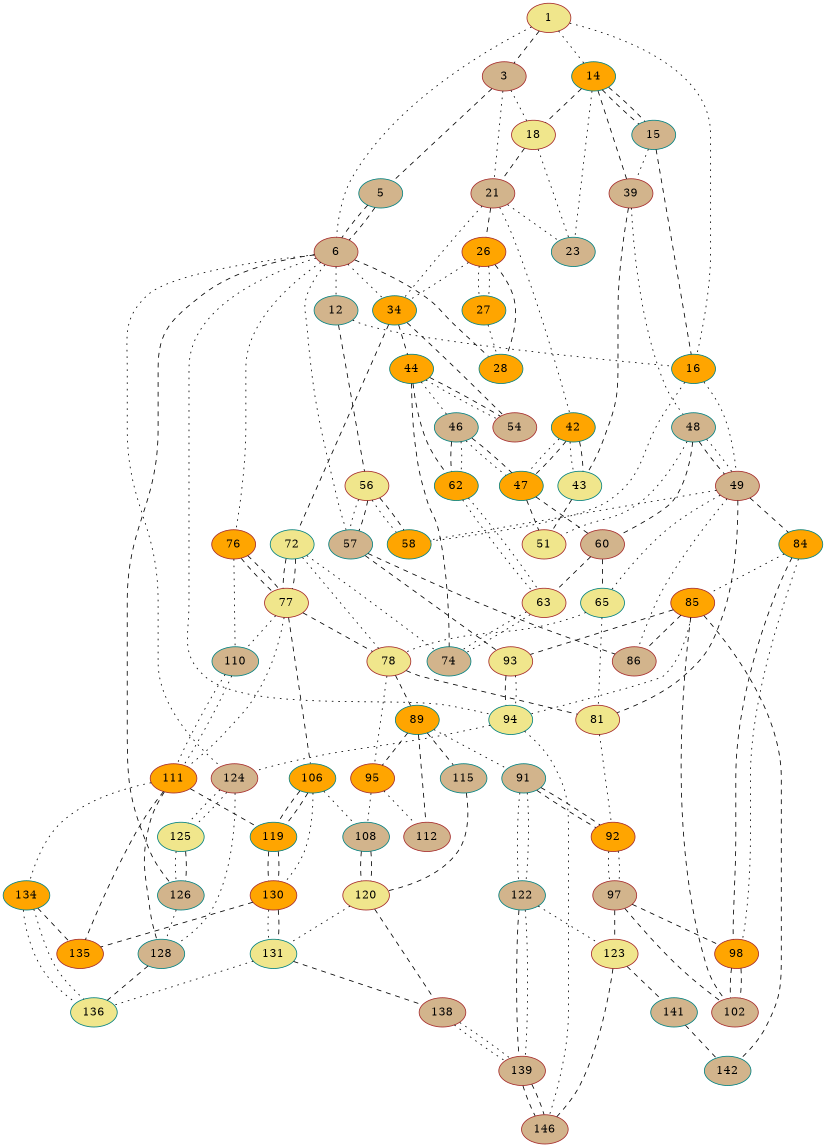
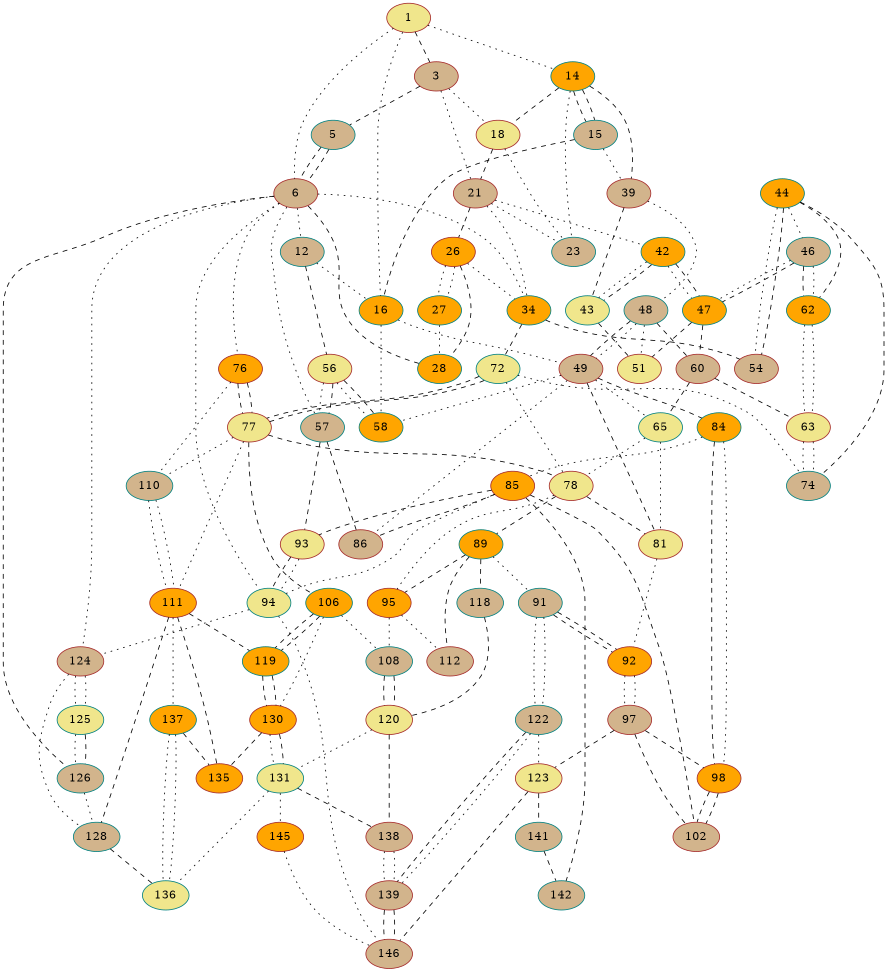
(403, 340) -> none
(464, 778) -> (480, 603)
none -> (280, 837)
(26, 895) -> (173, 720)
